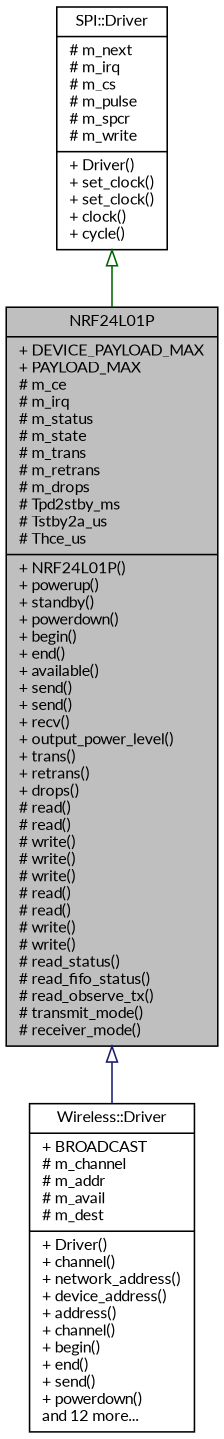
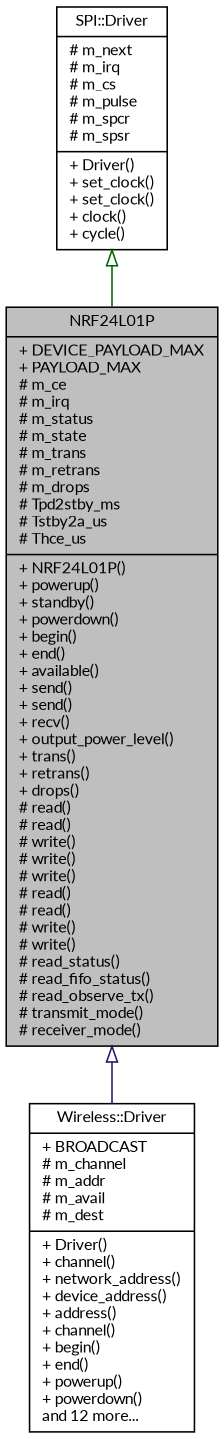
(103, 136) -> (100, 136)
(69, 1382) -> (82, 1382)
